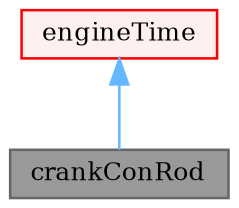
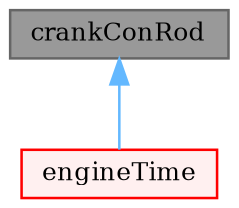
(119, 117) -> (119, 117)
